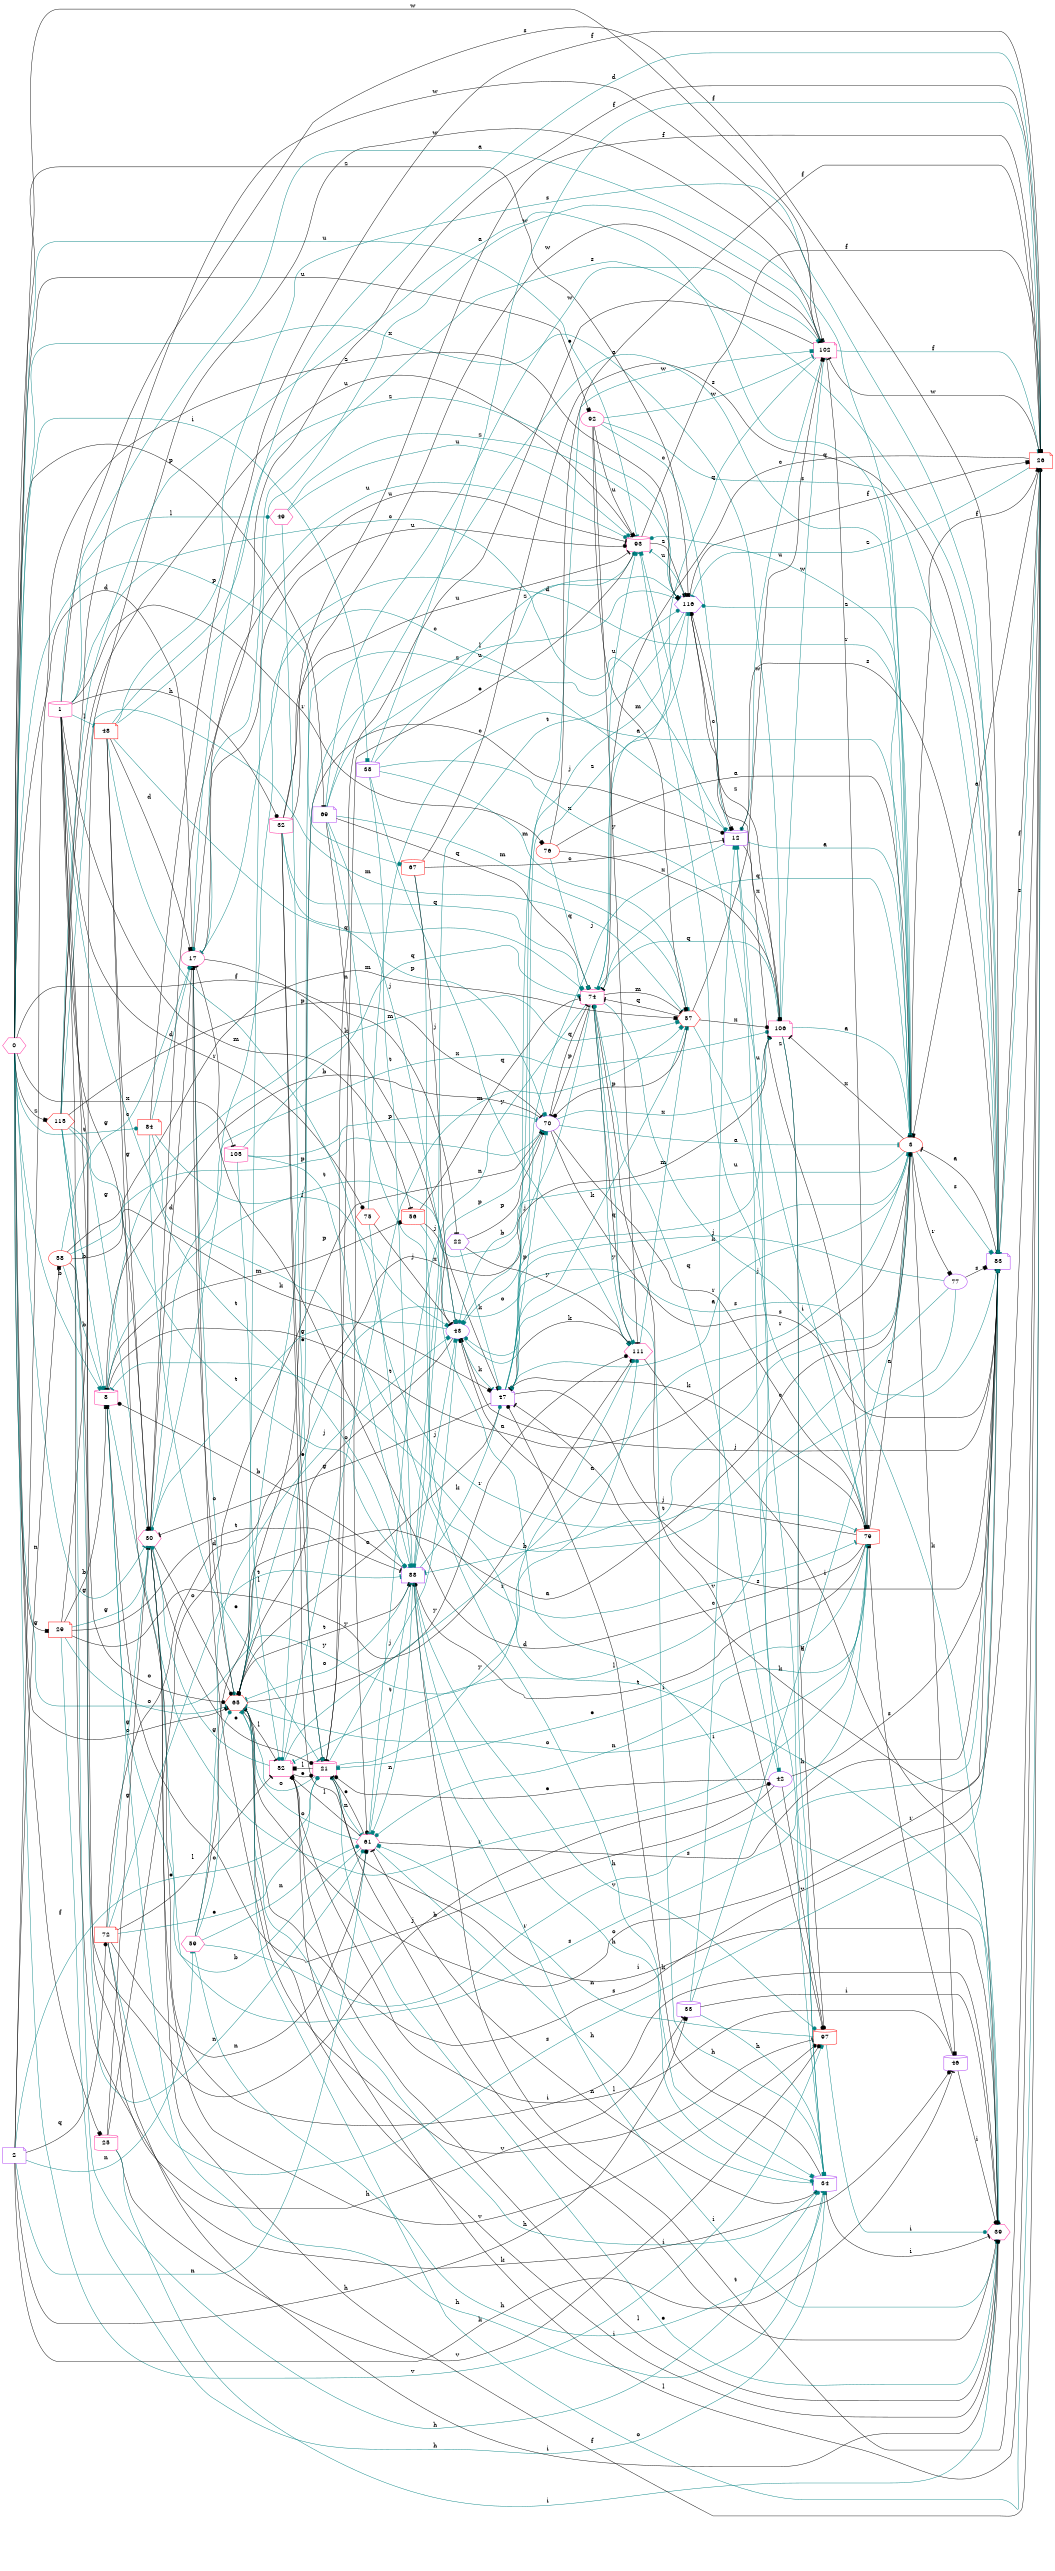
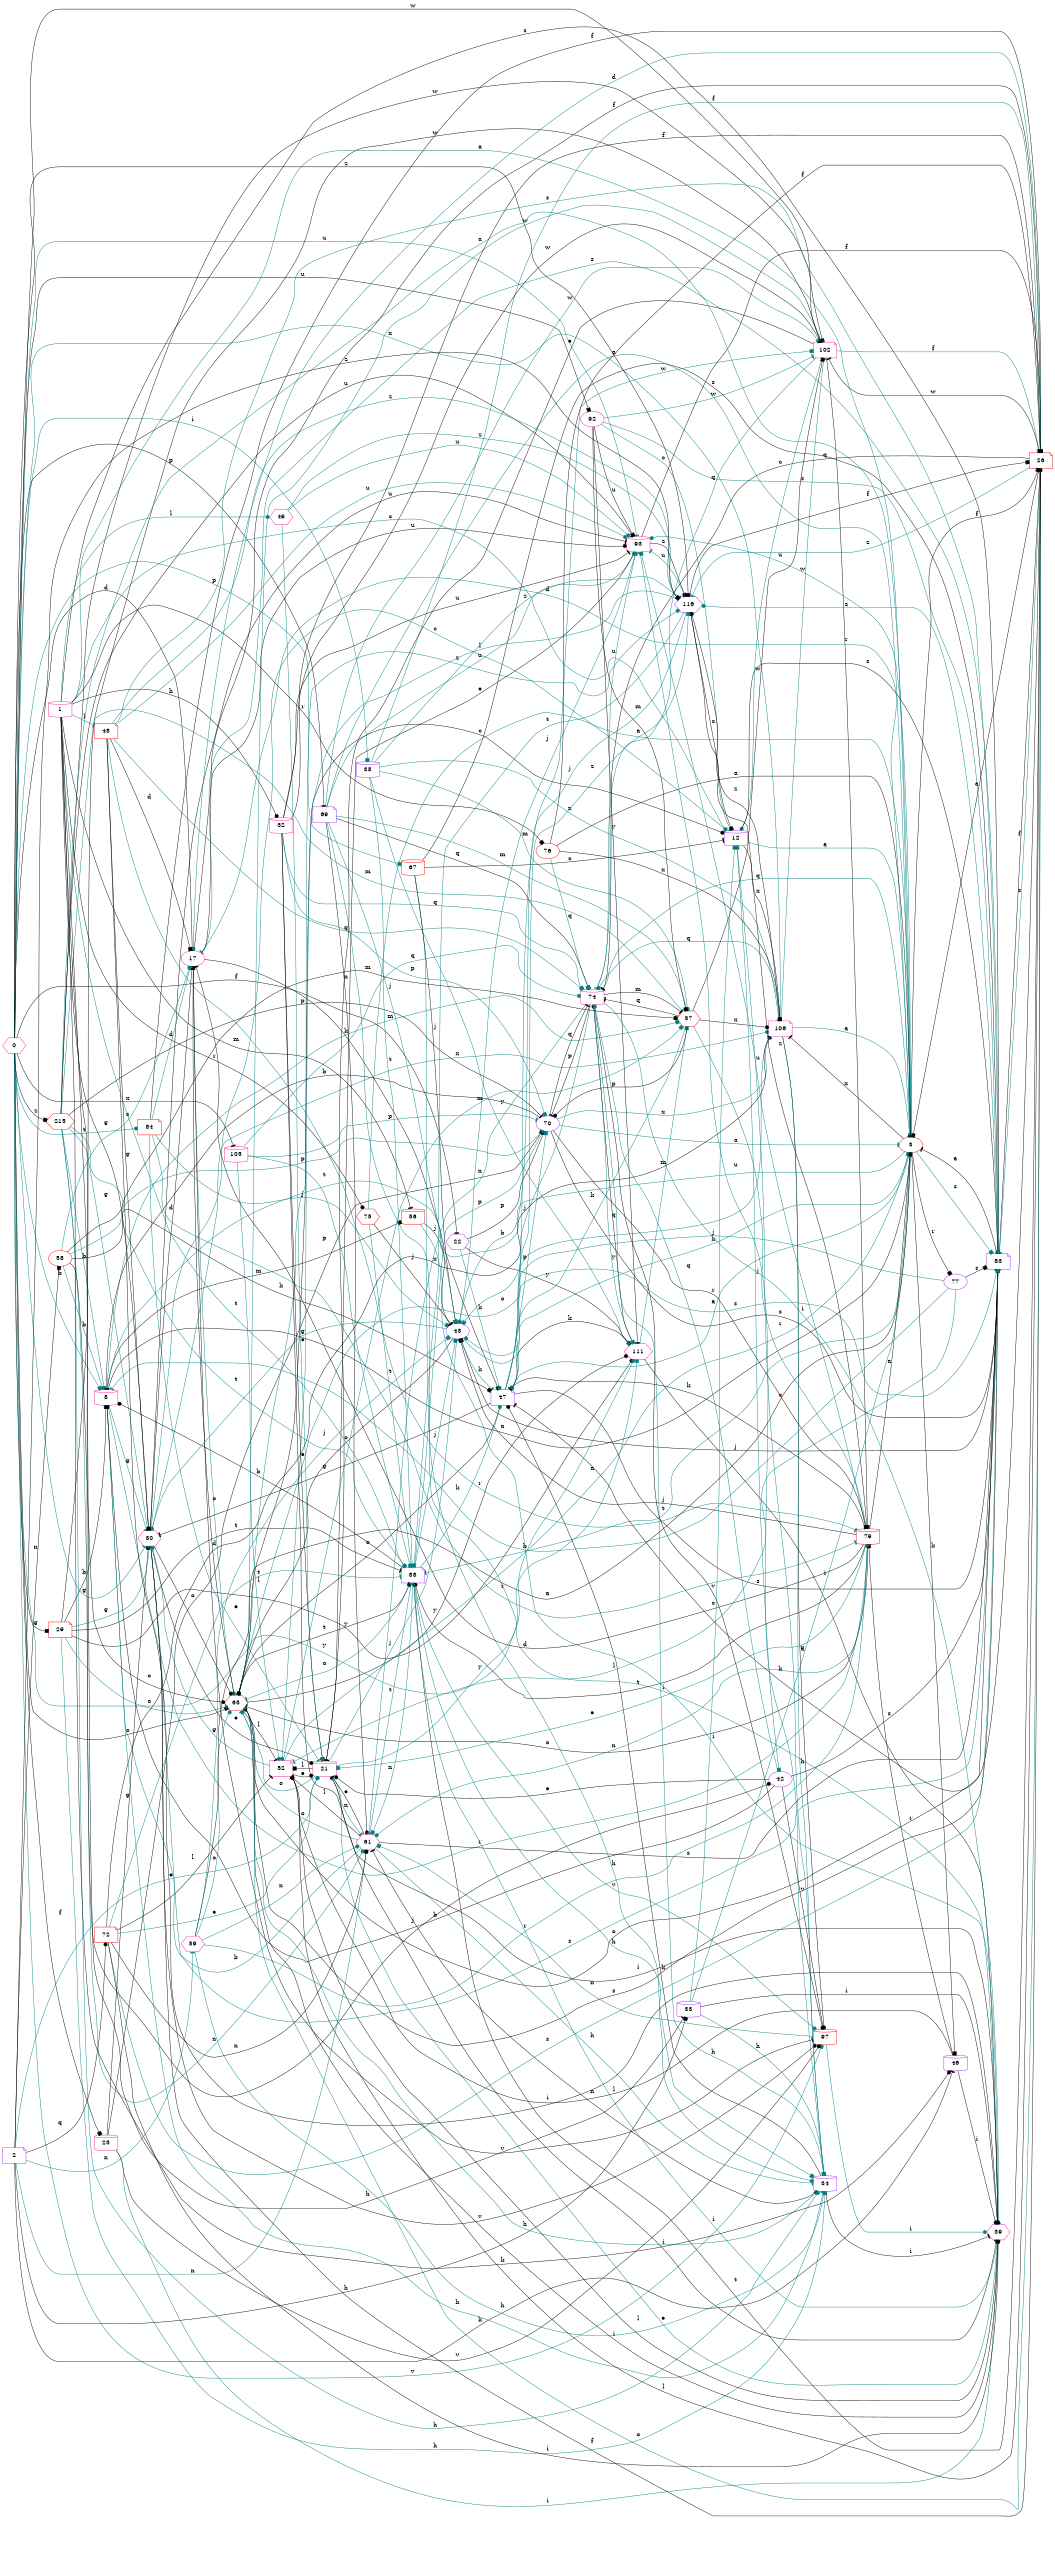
(551, 1058) -> (500, 924)
(495, 1091) -> none
(60, 1121) -> (60, 1121)
(129, 1728) -> (128, 1467)
(616, 1752) -> (616, 1752)
